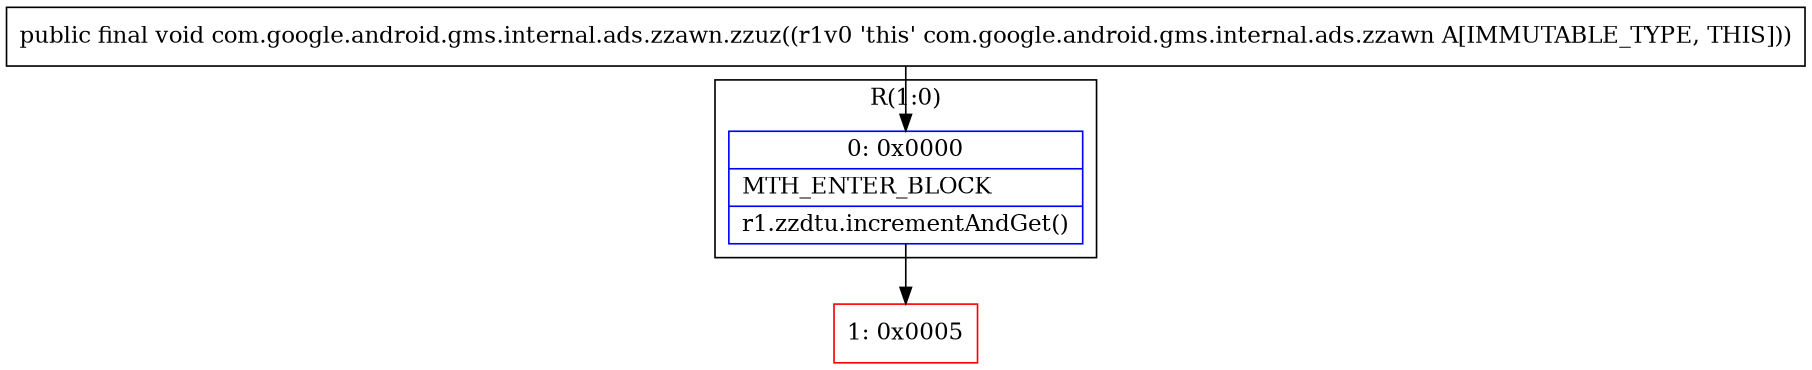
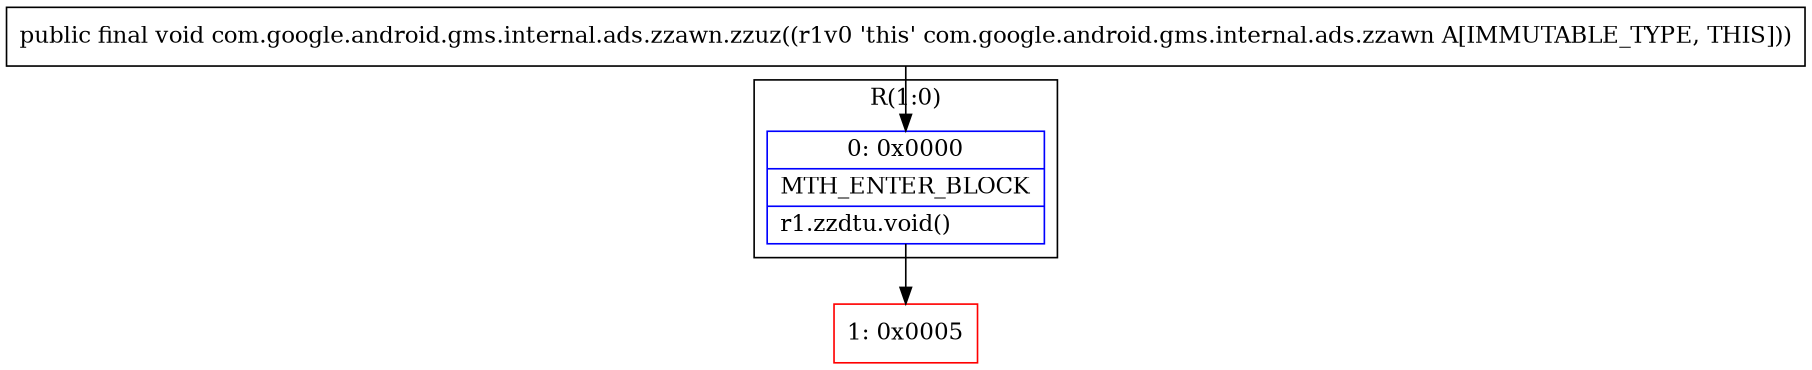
(906, 224) -> (866, 224)
